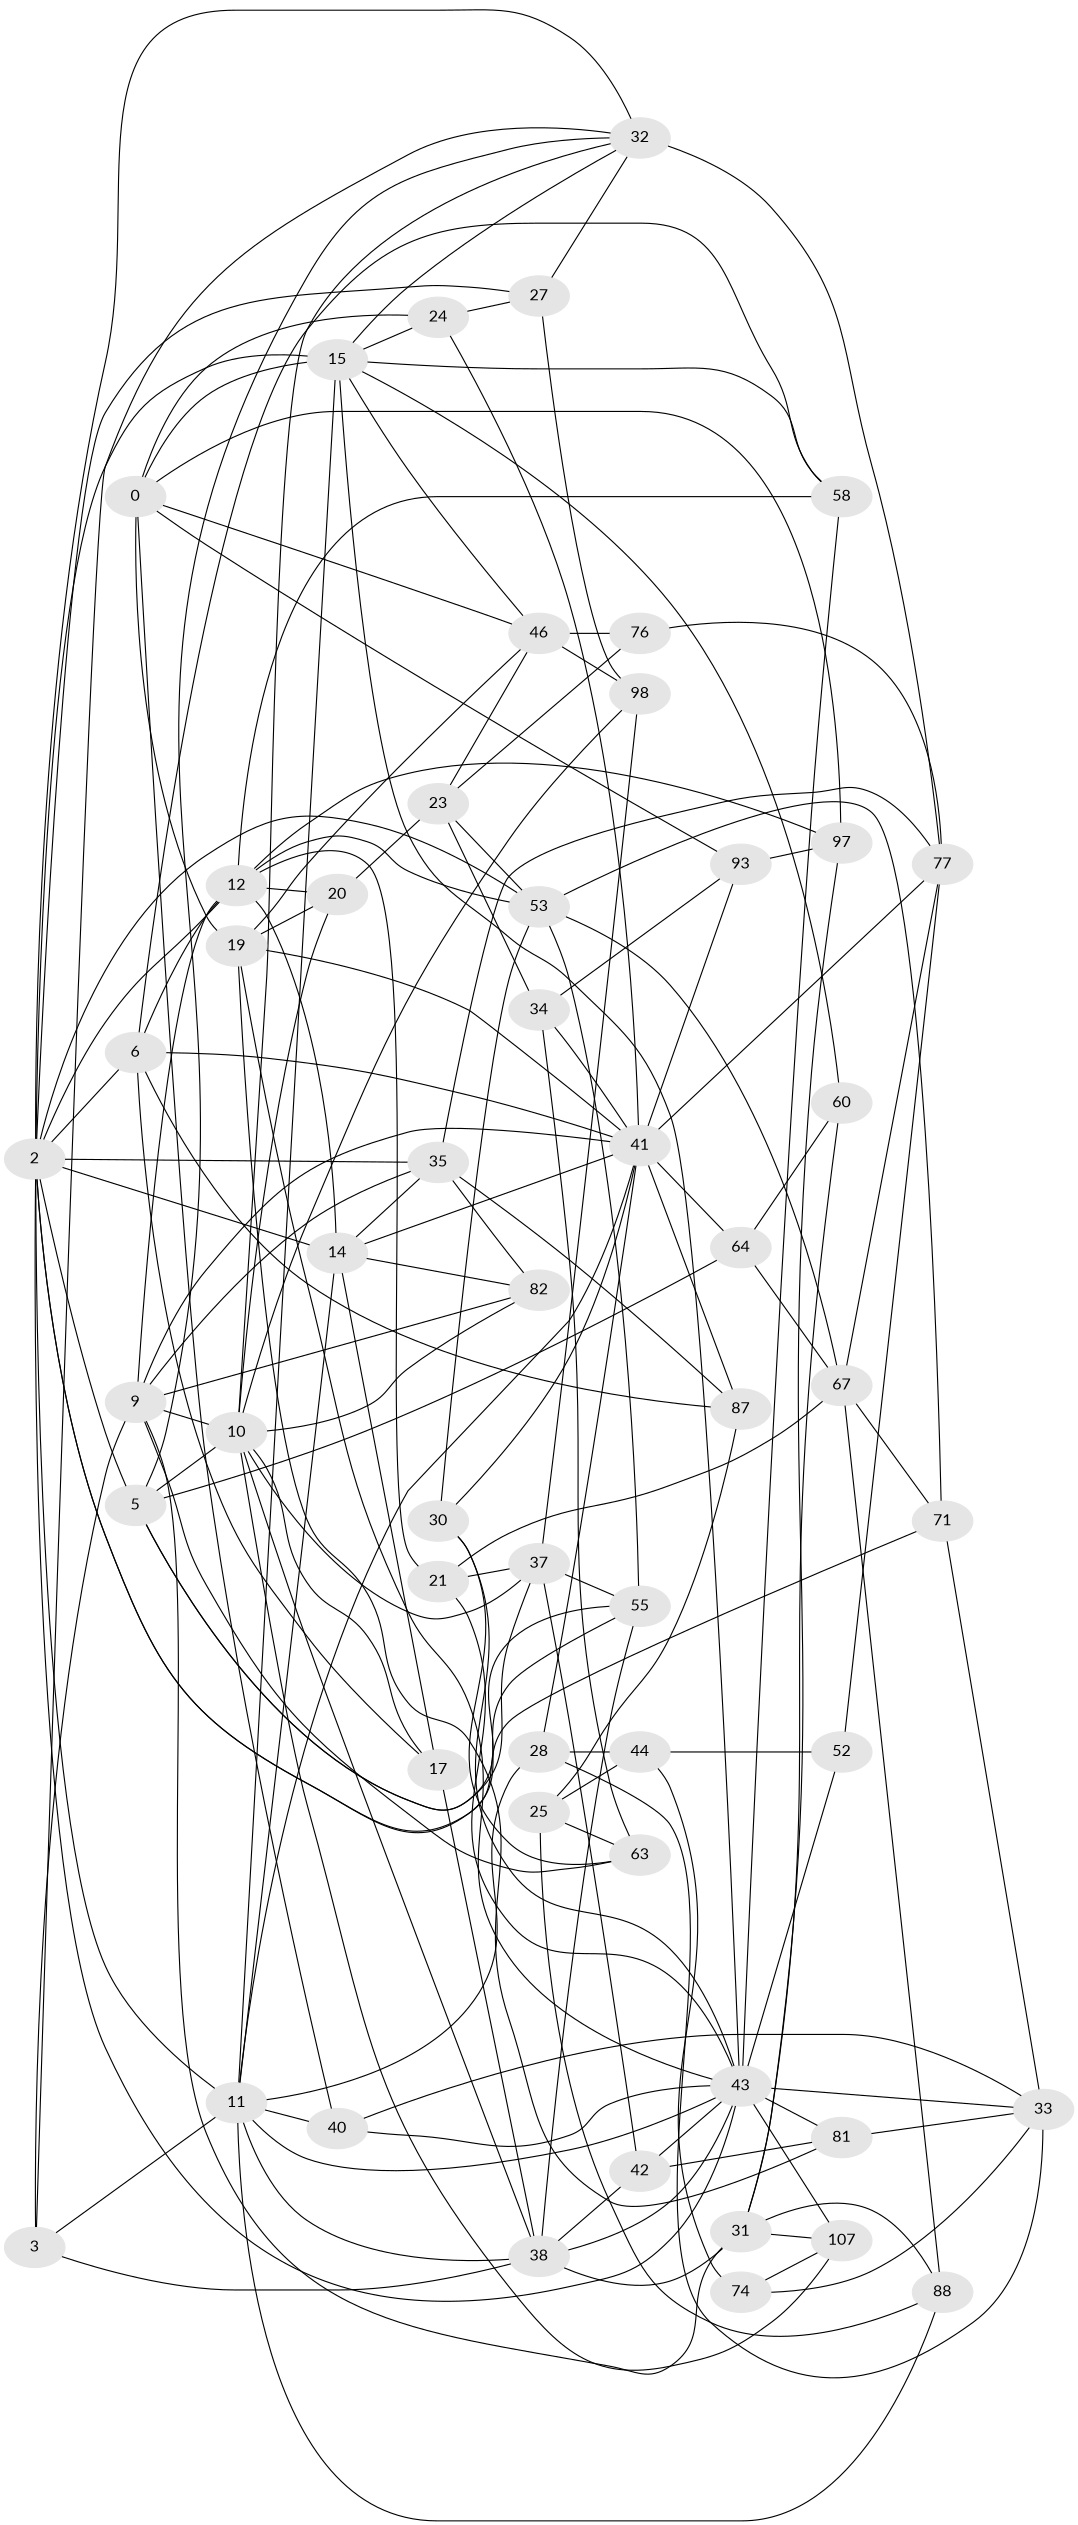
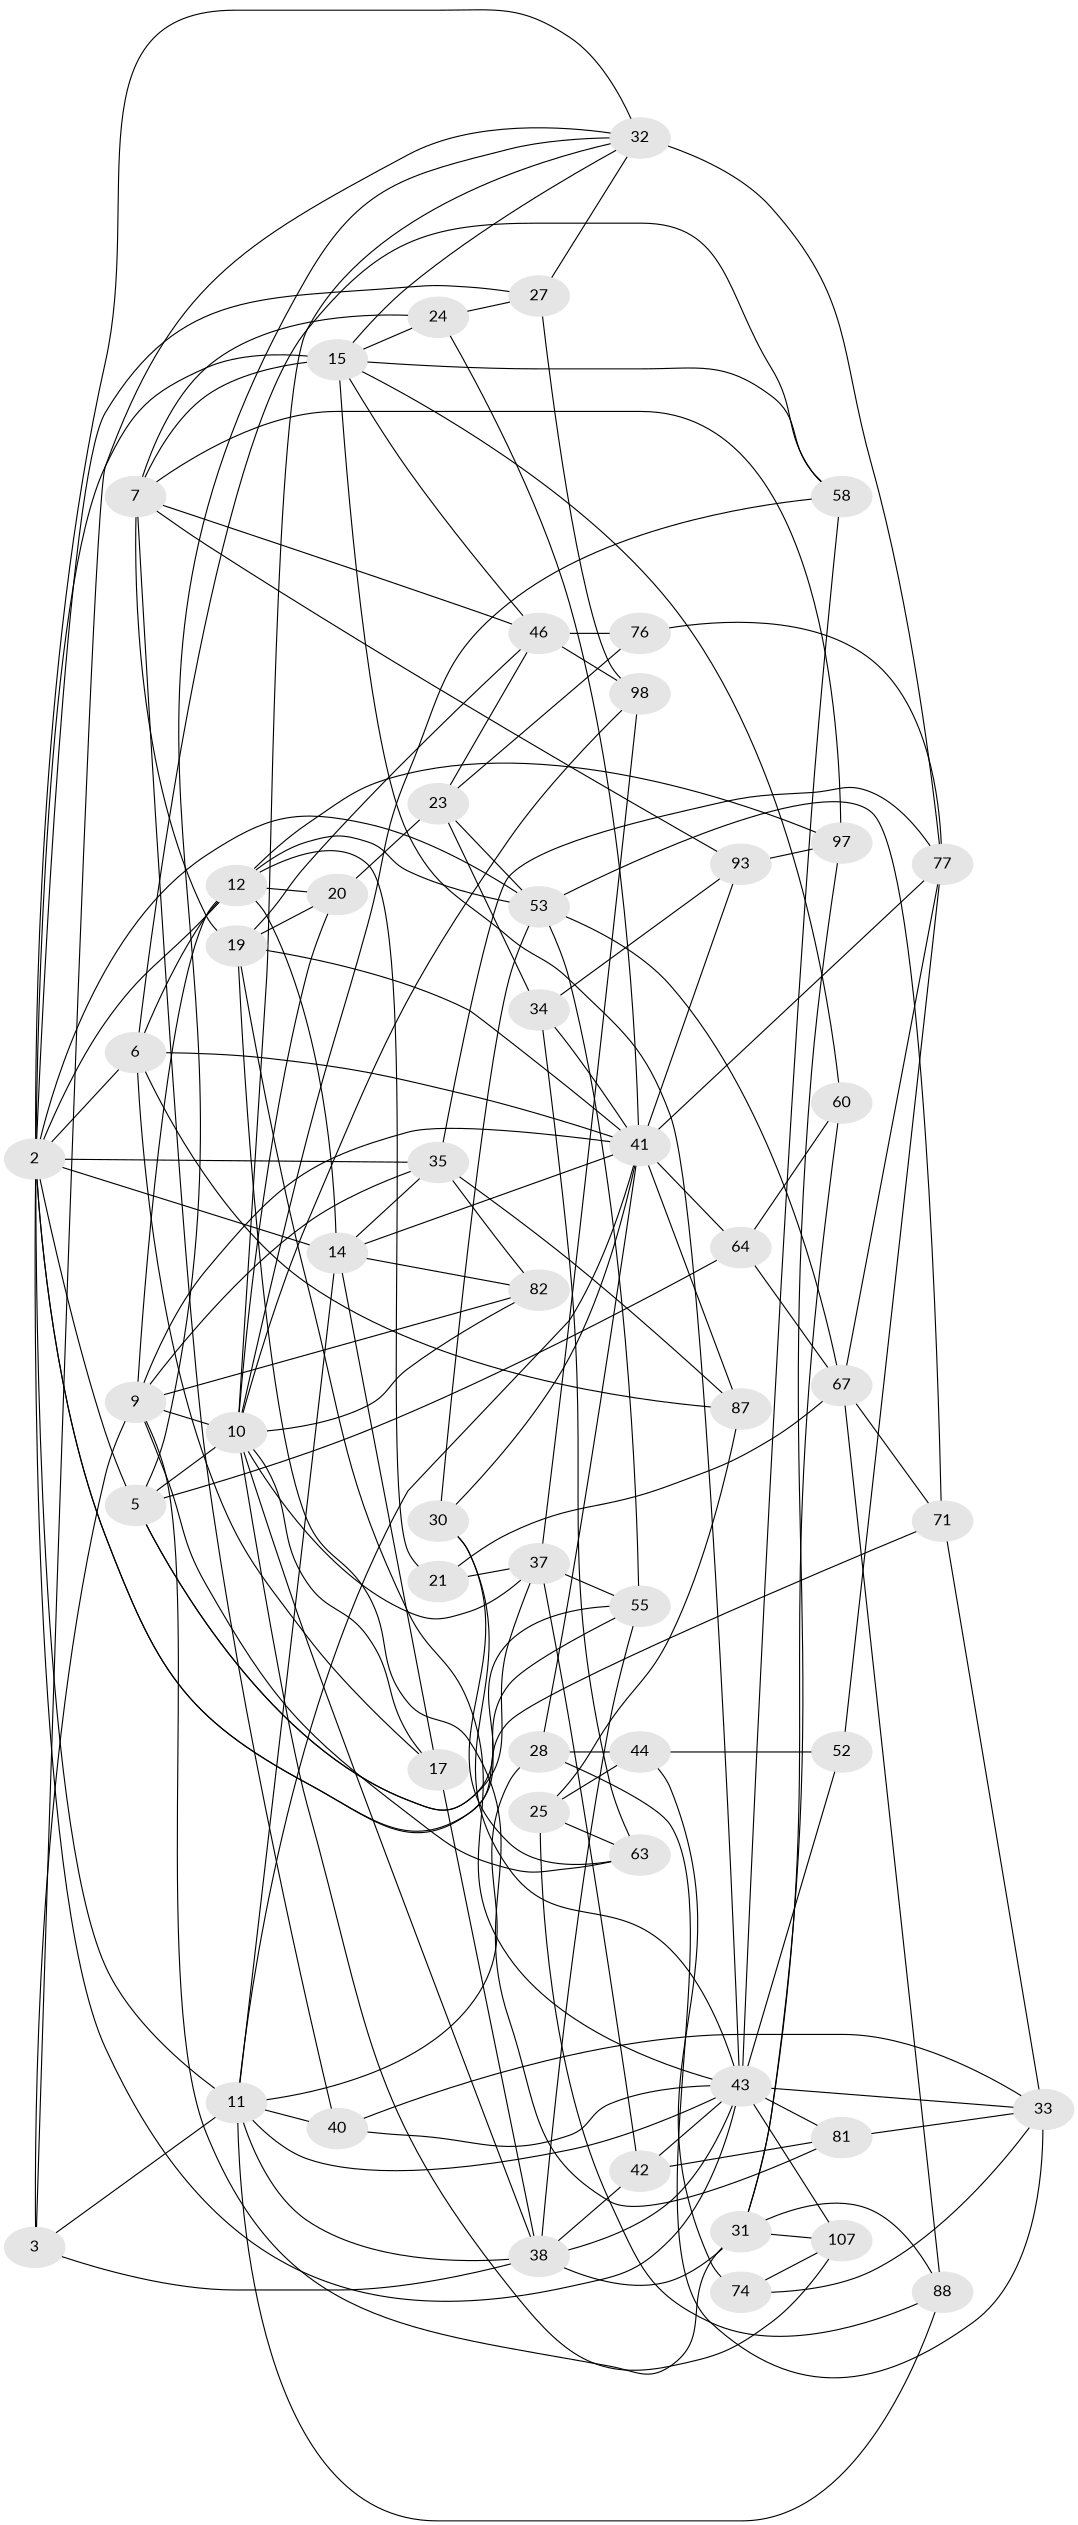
(136, 497) -> (136, 497)
(397, 506) -> (387, 838)
(282, 1316) -> none
(512, 1925) -> none
